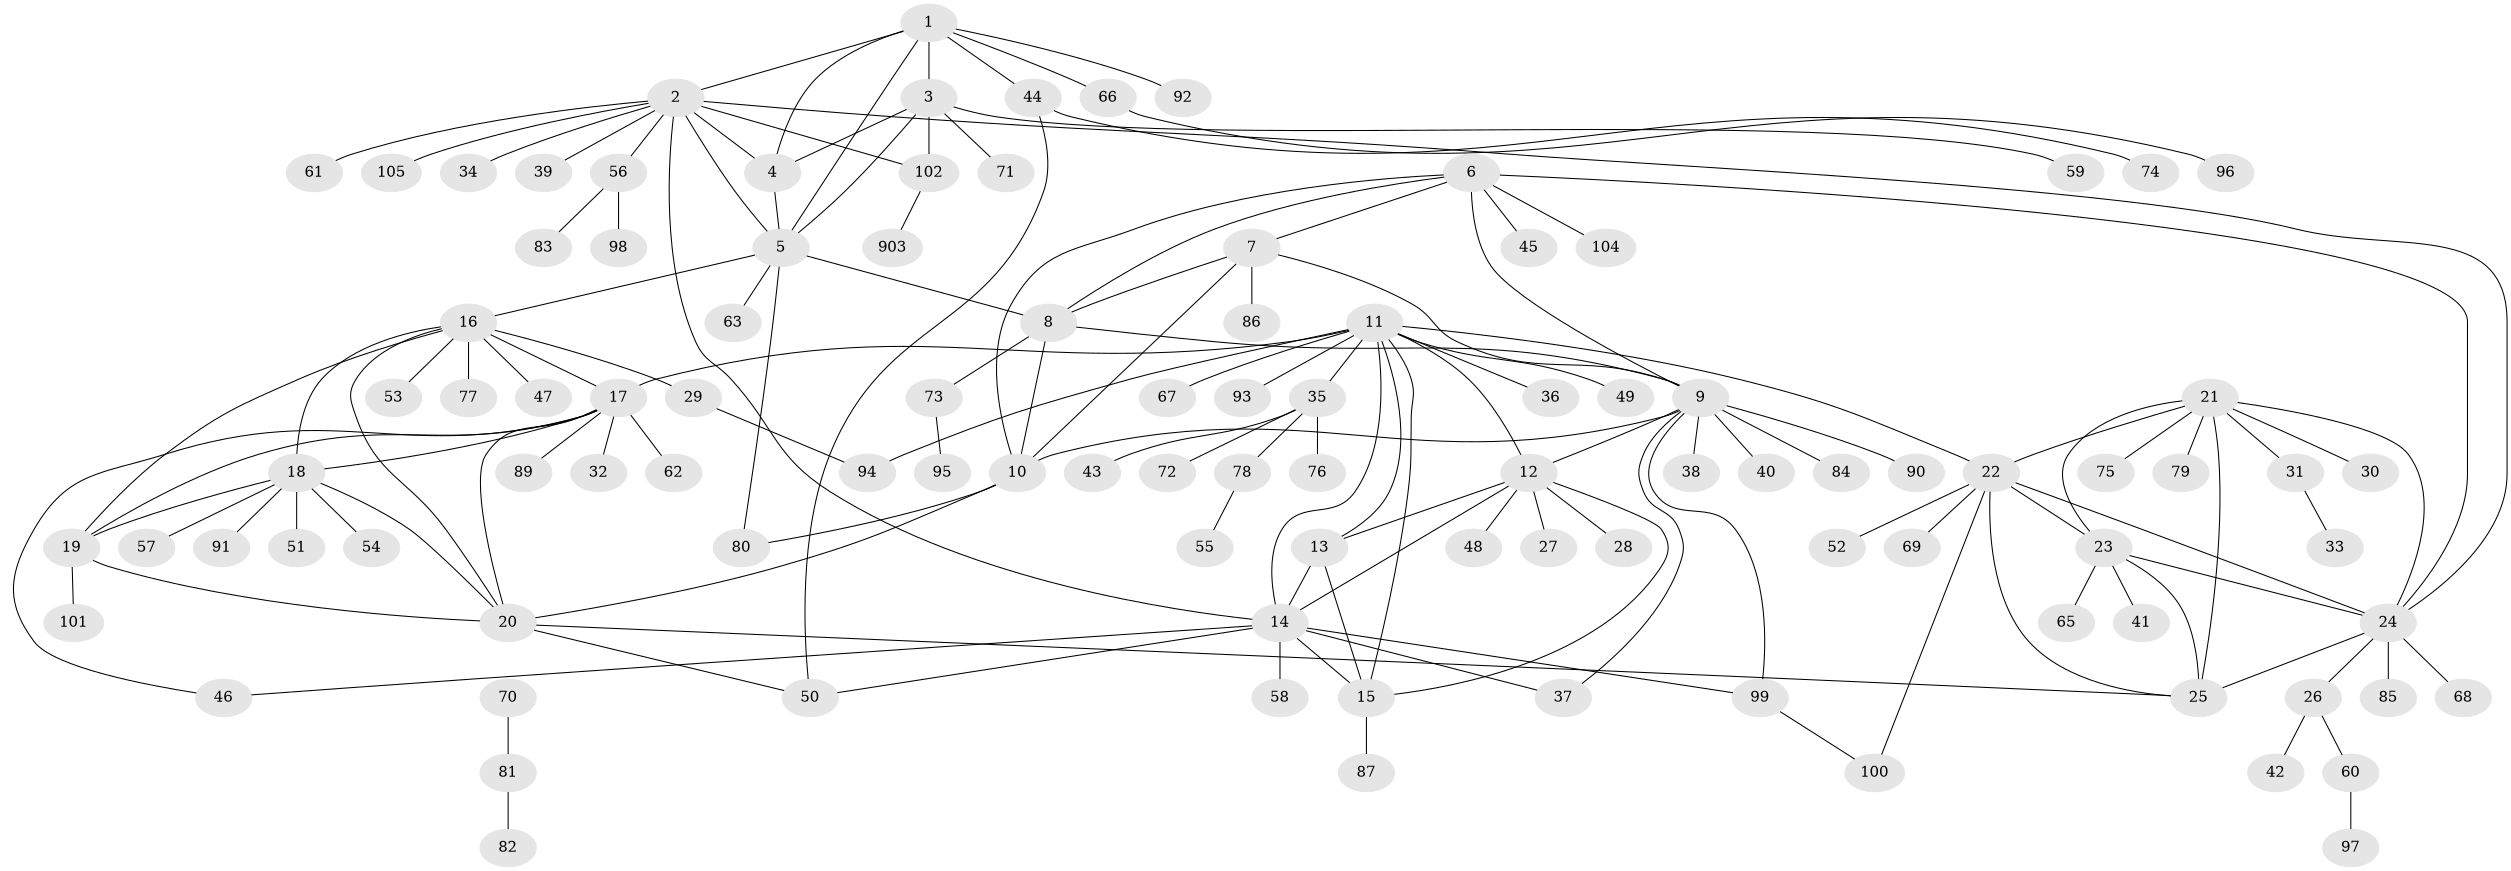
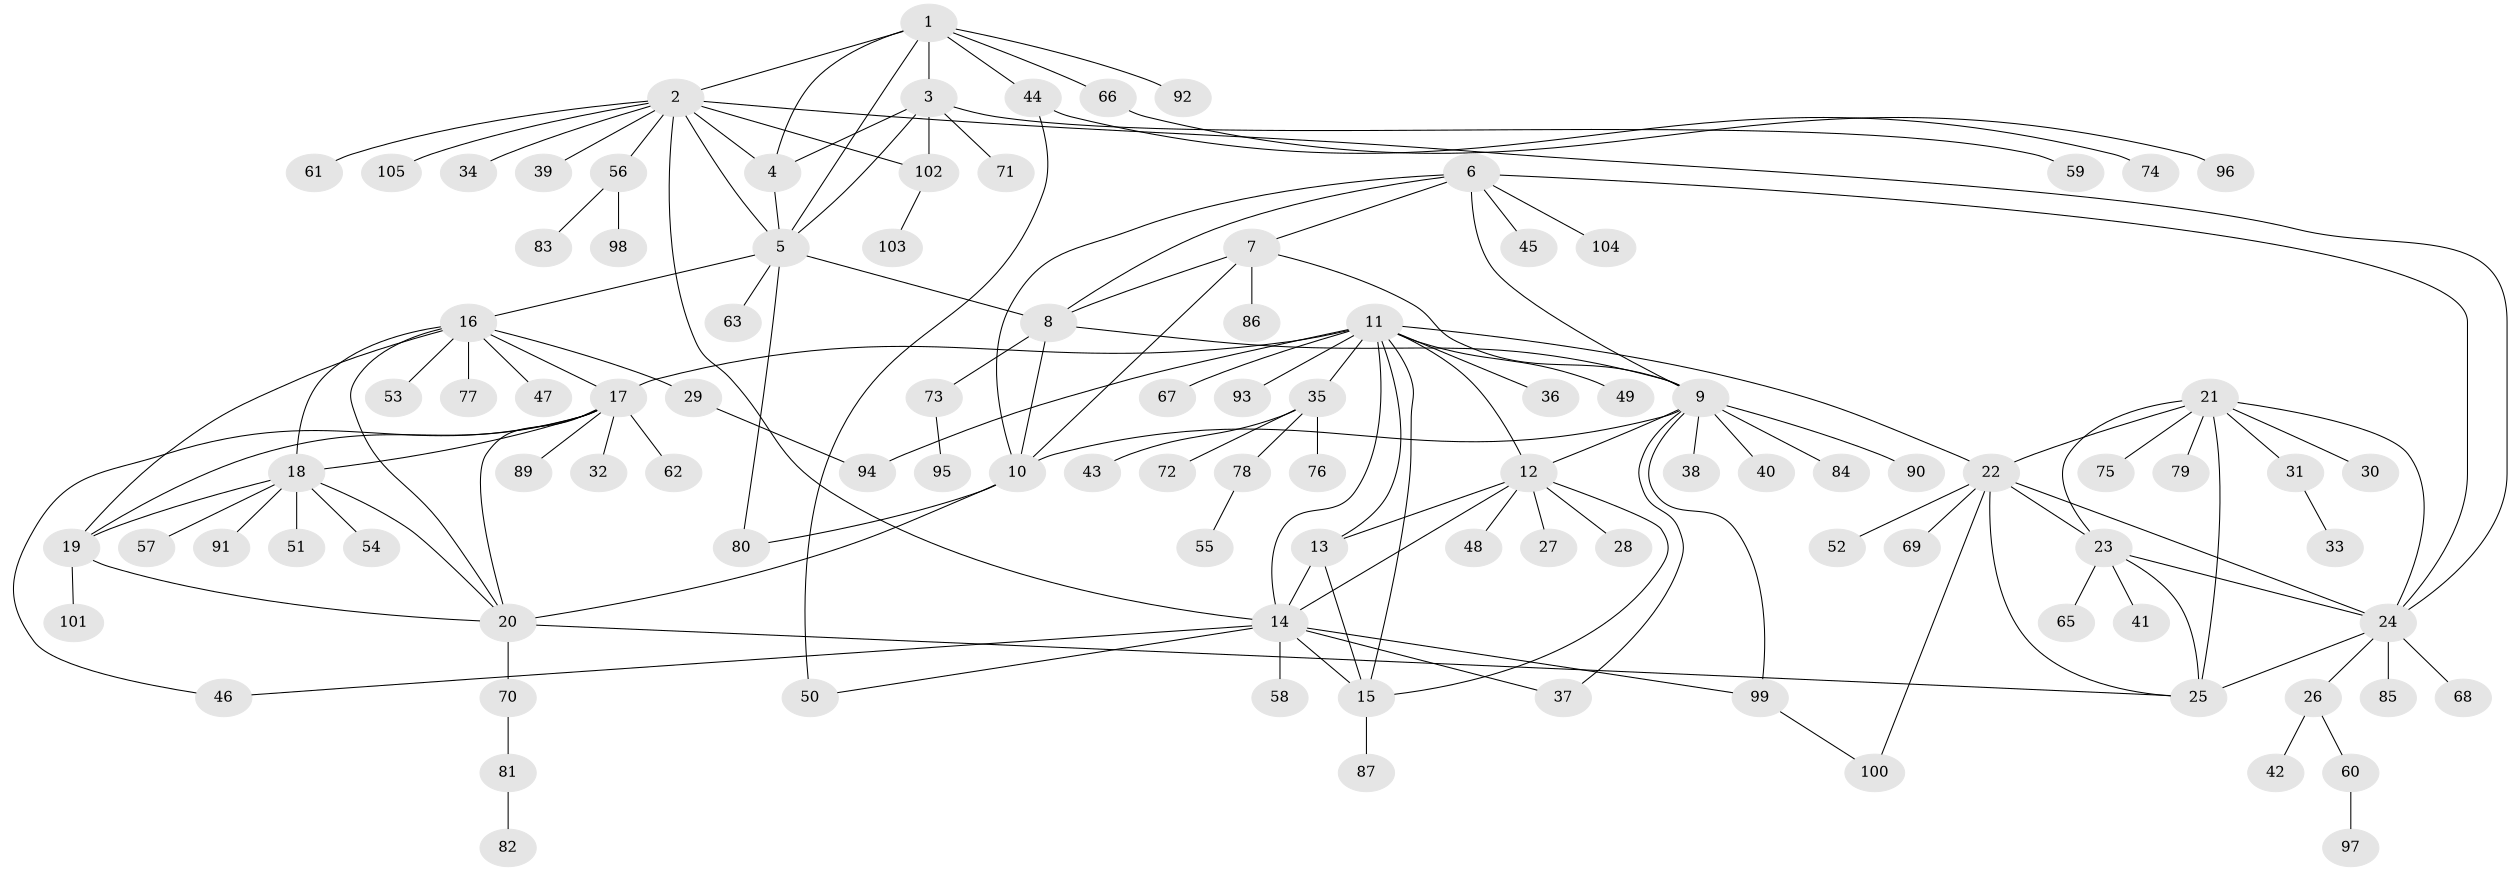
(893, 248) -> (893, 248)
(653, 659) -> (508, 661)
